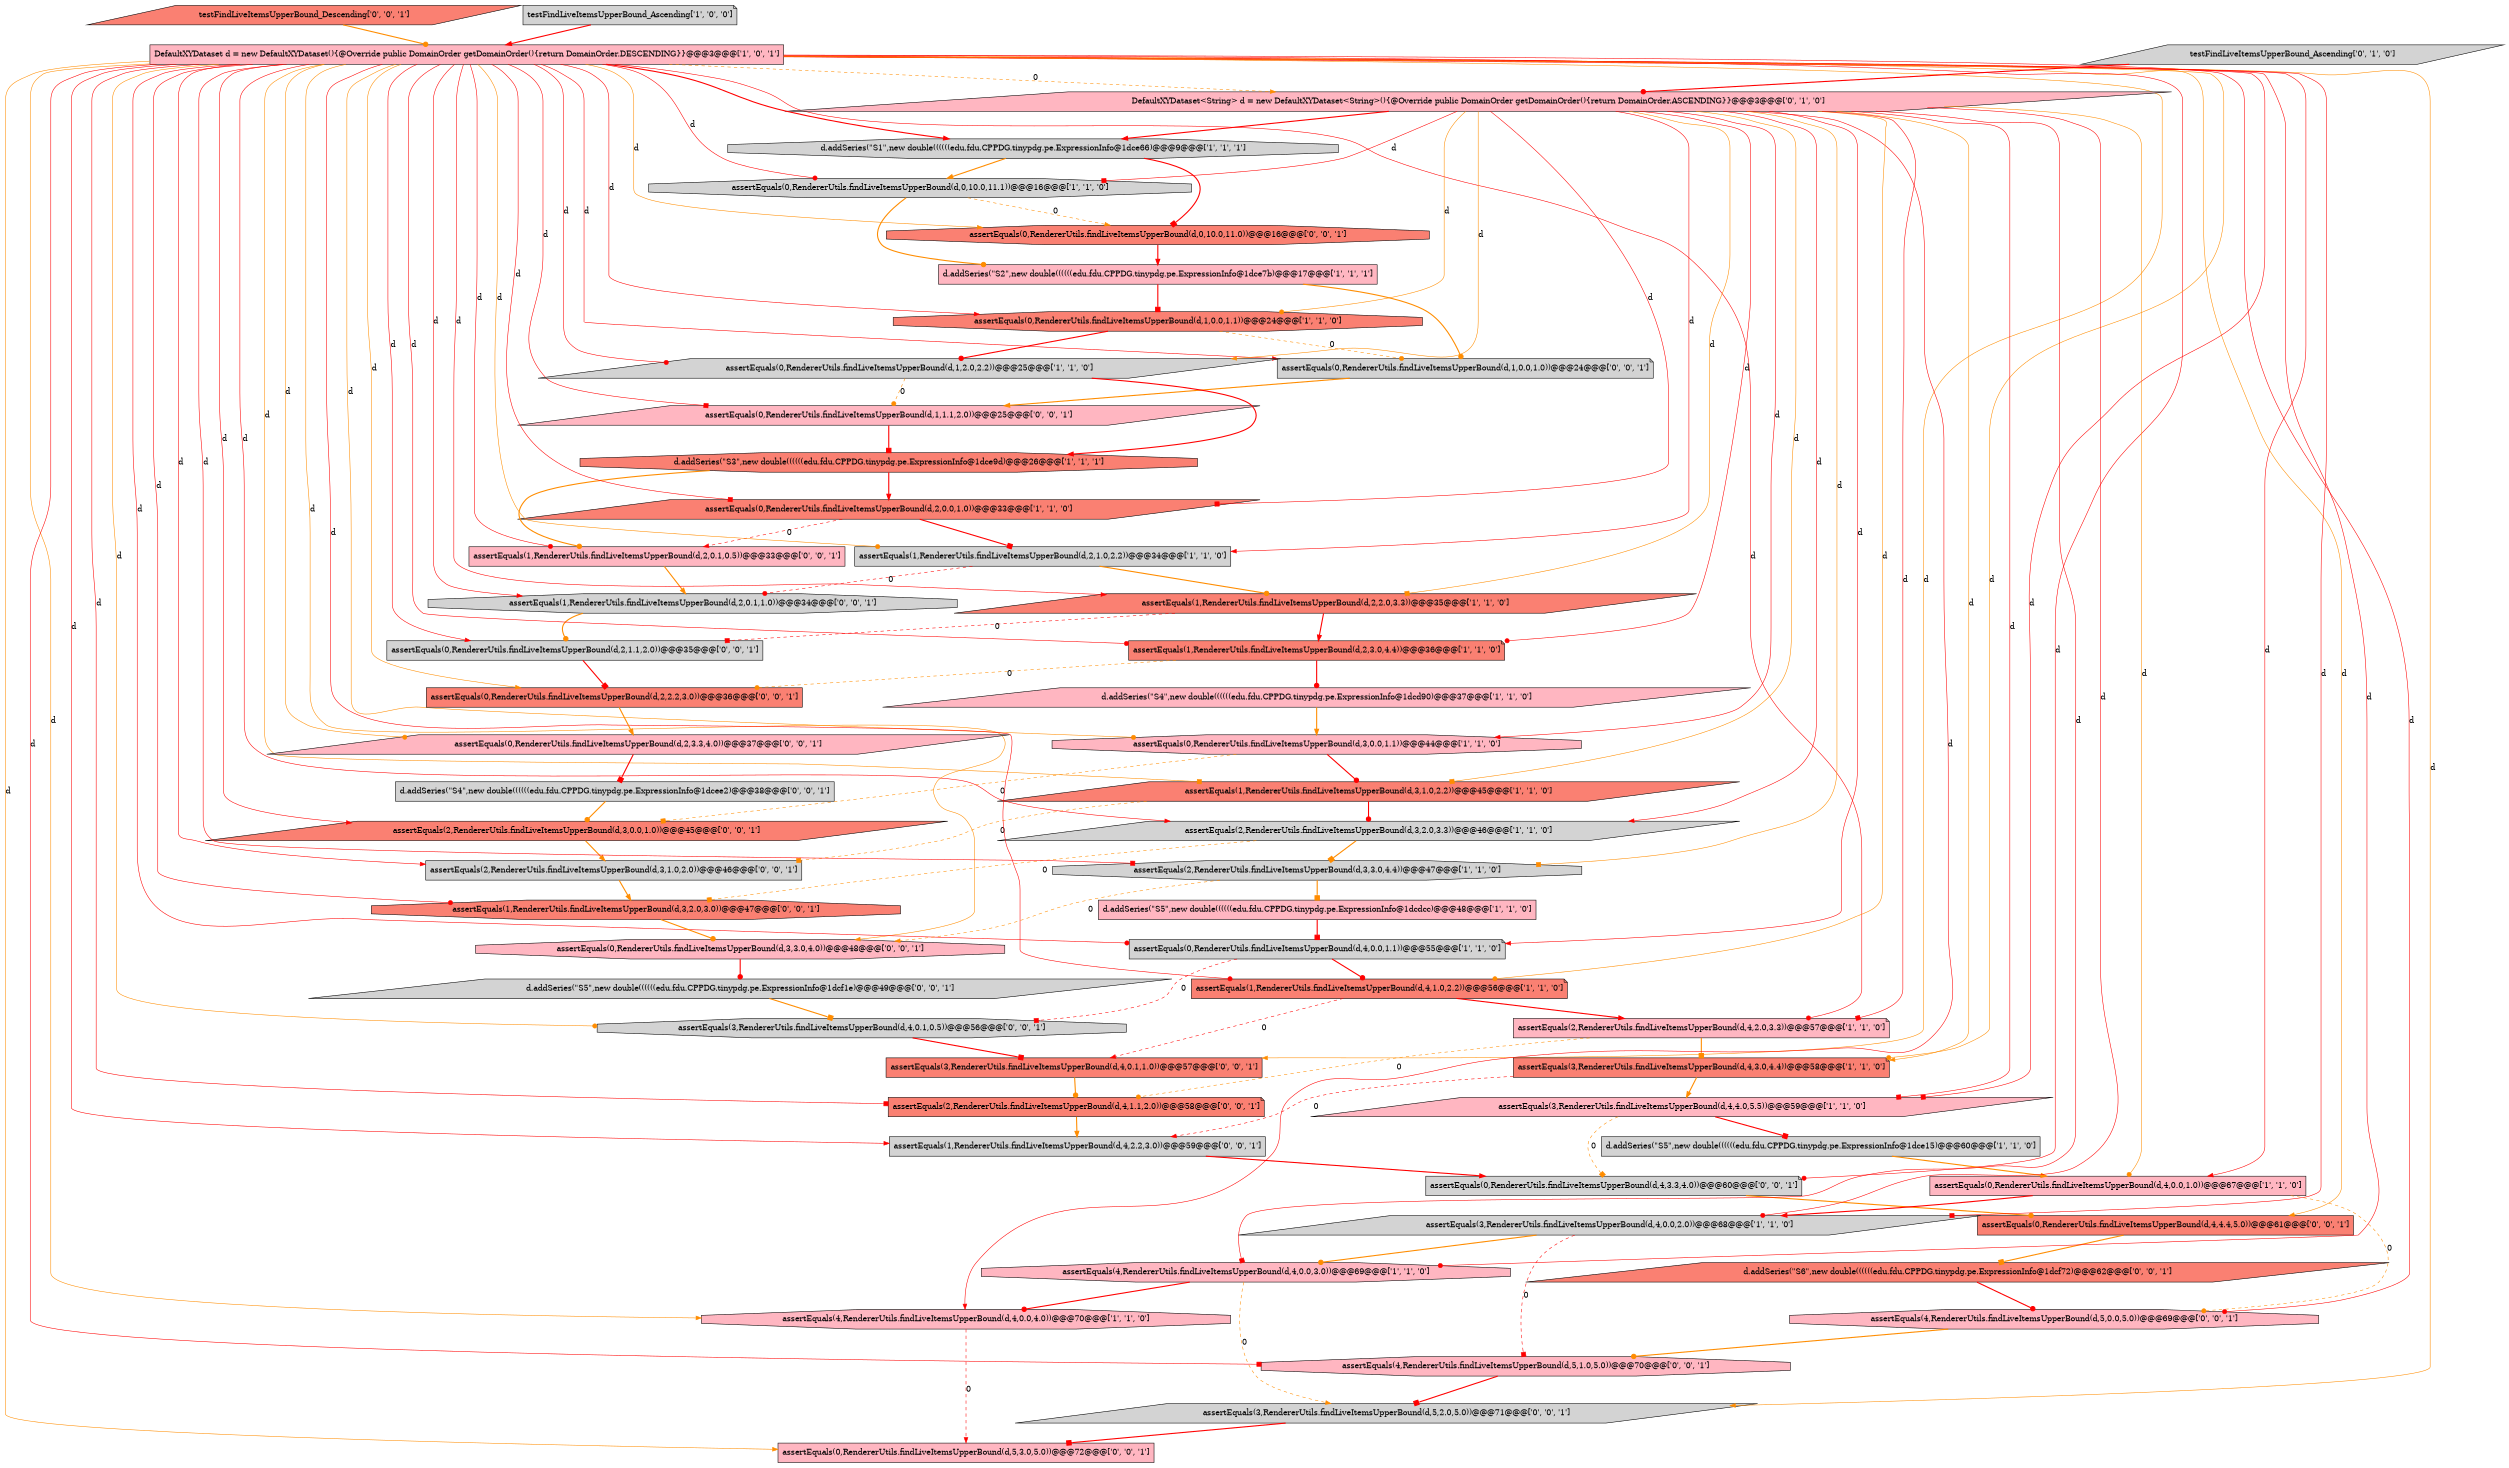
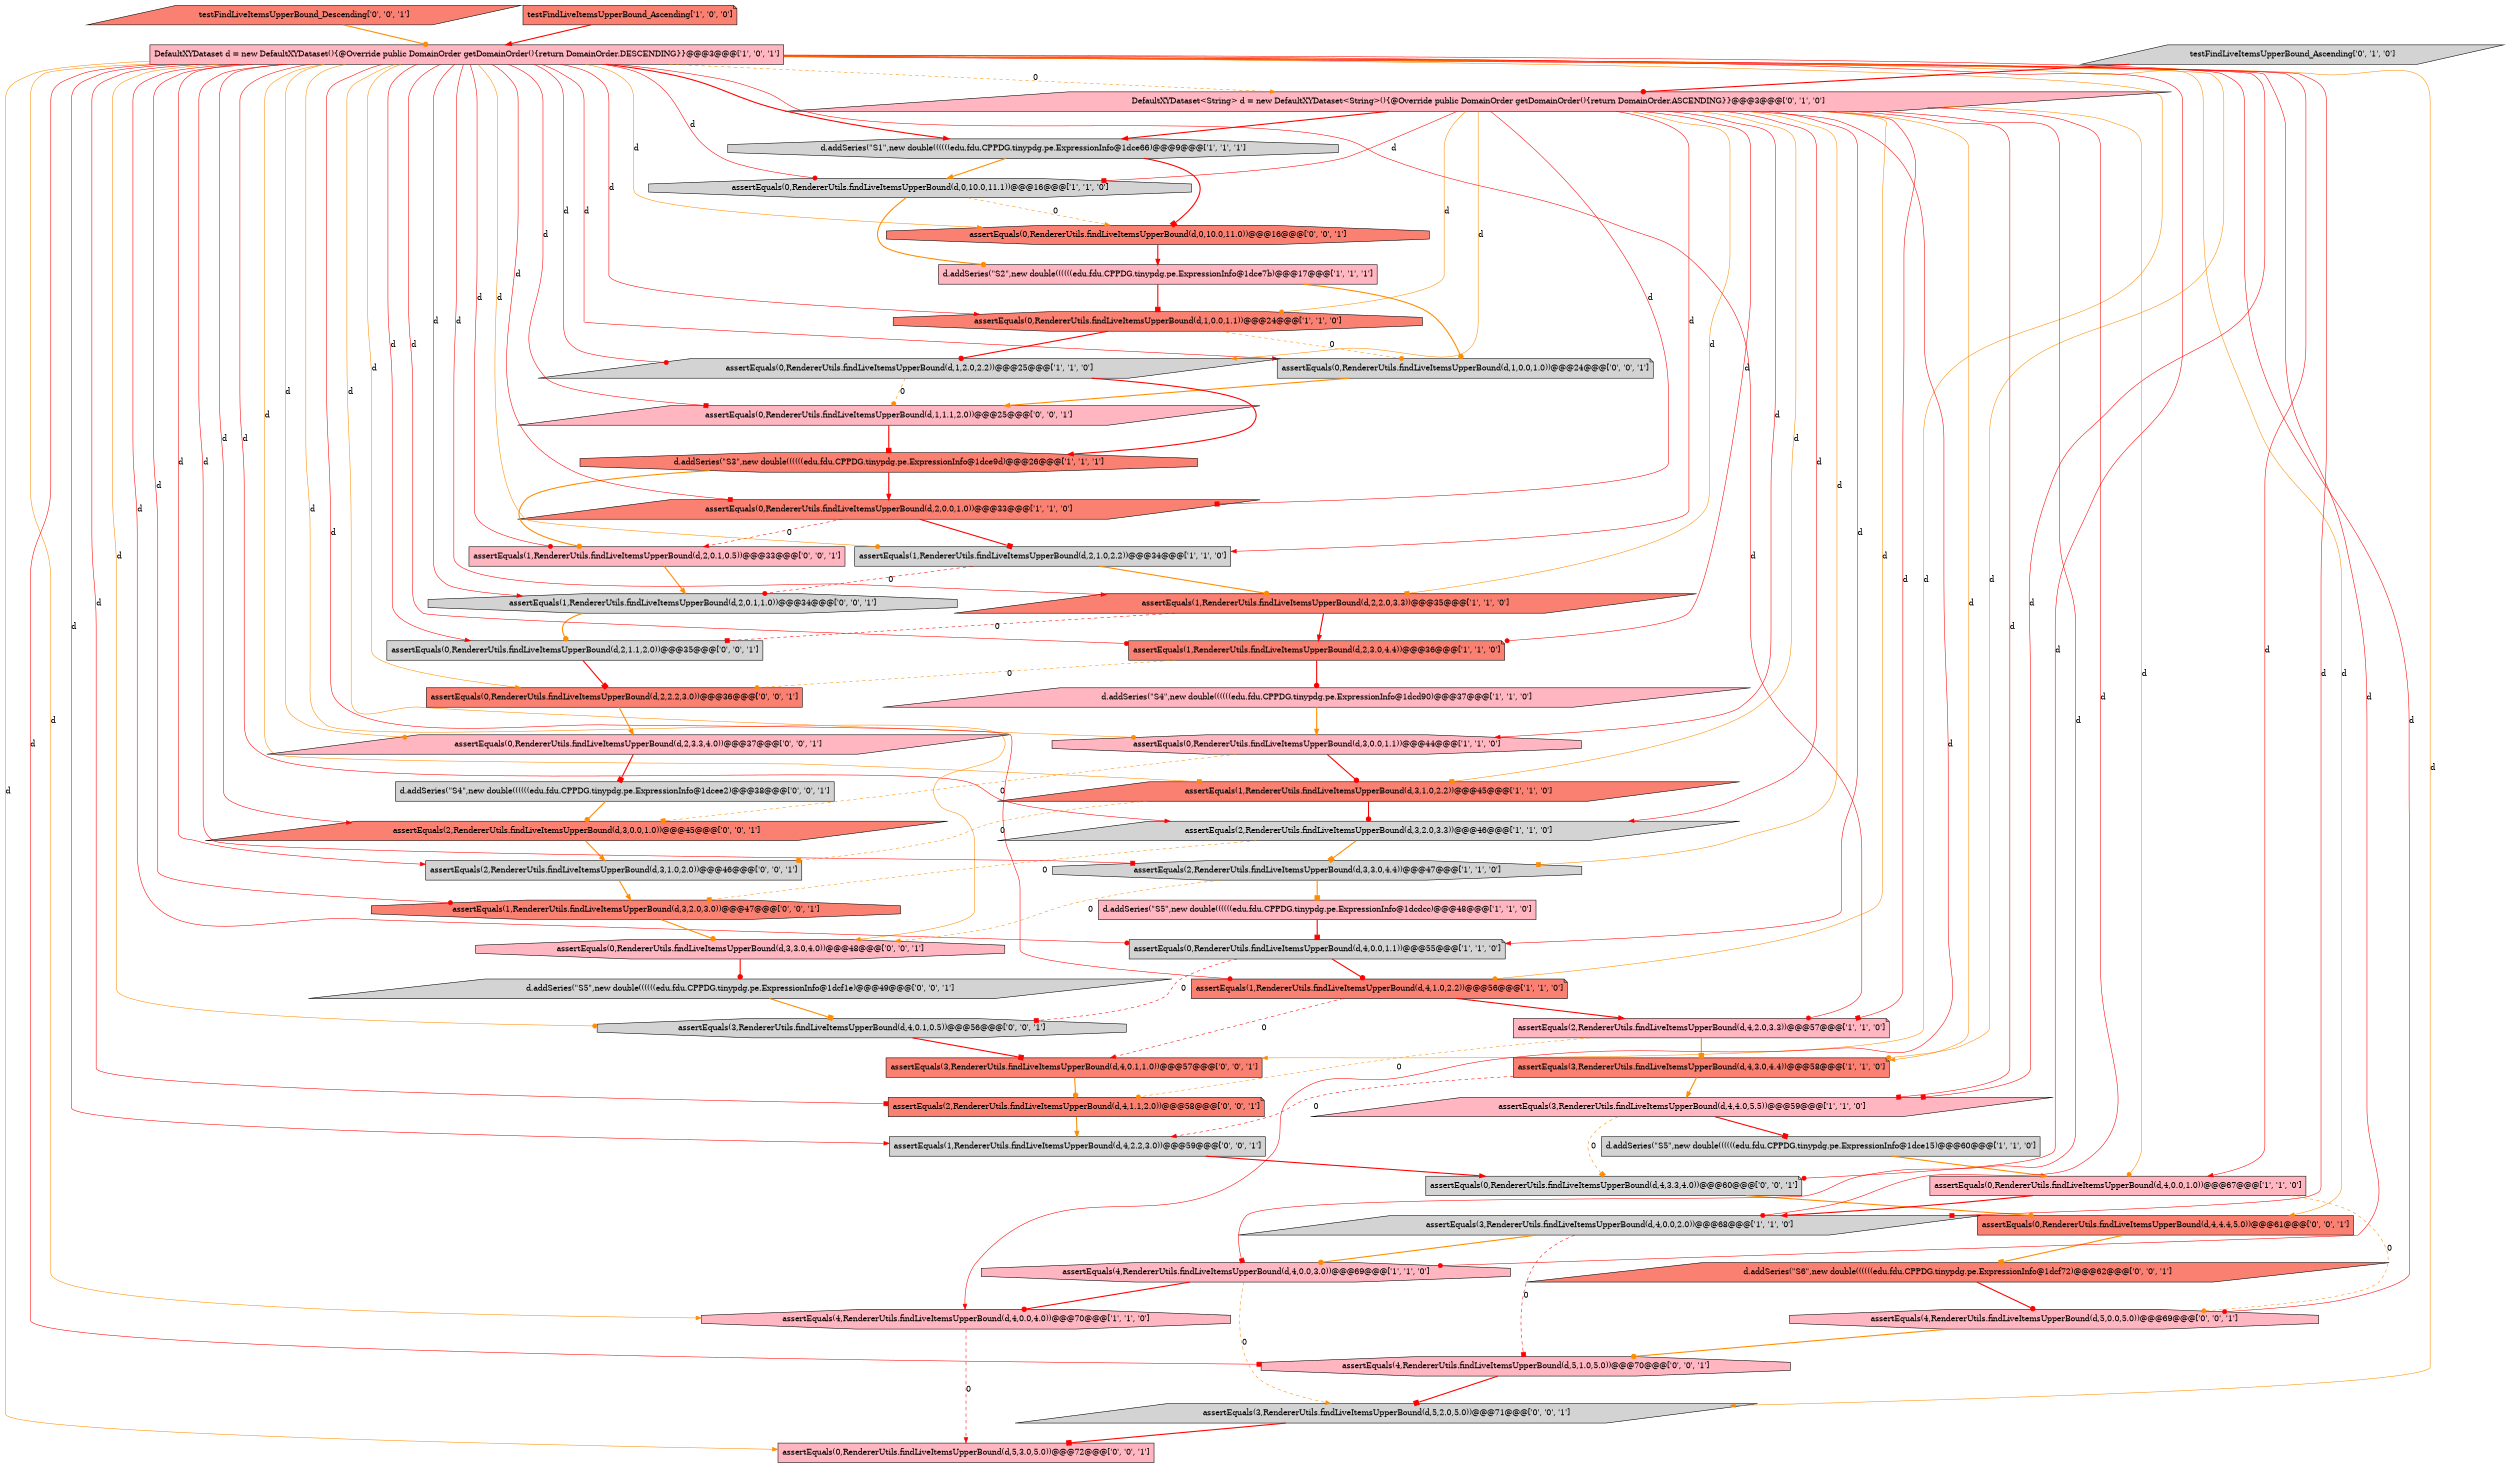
(630, 15) -> (630, 15)
